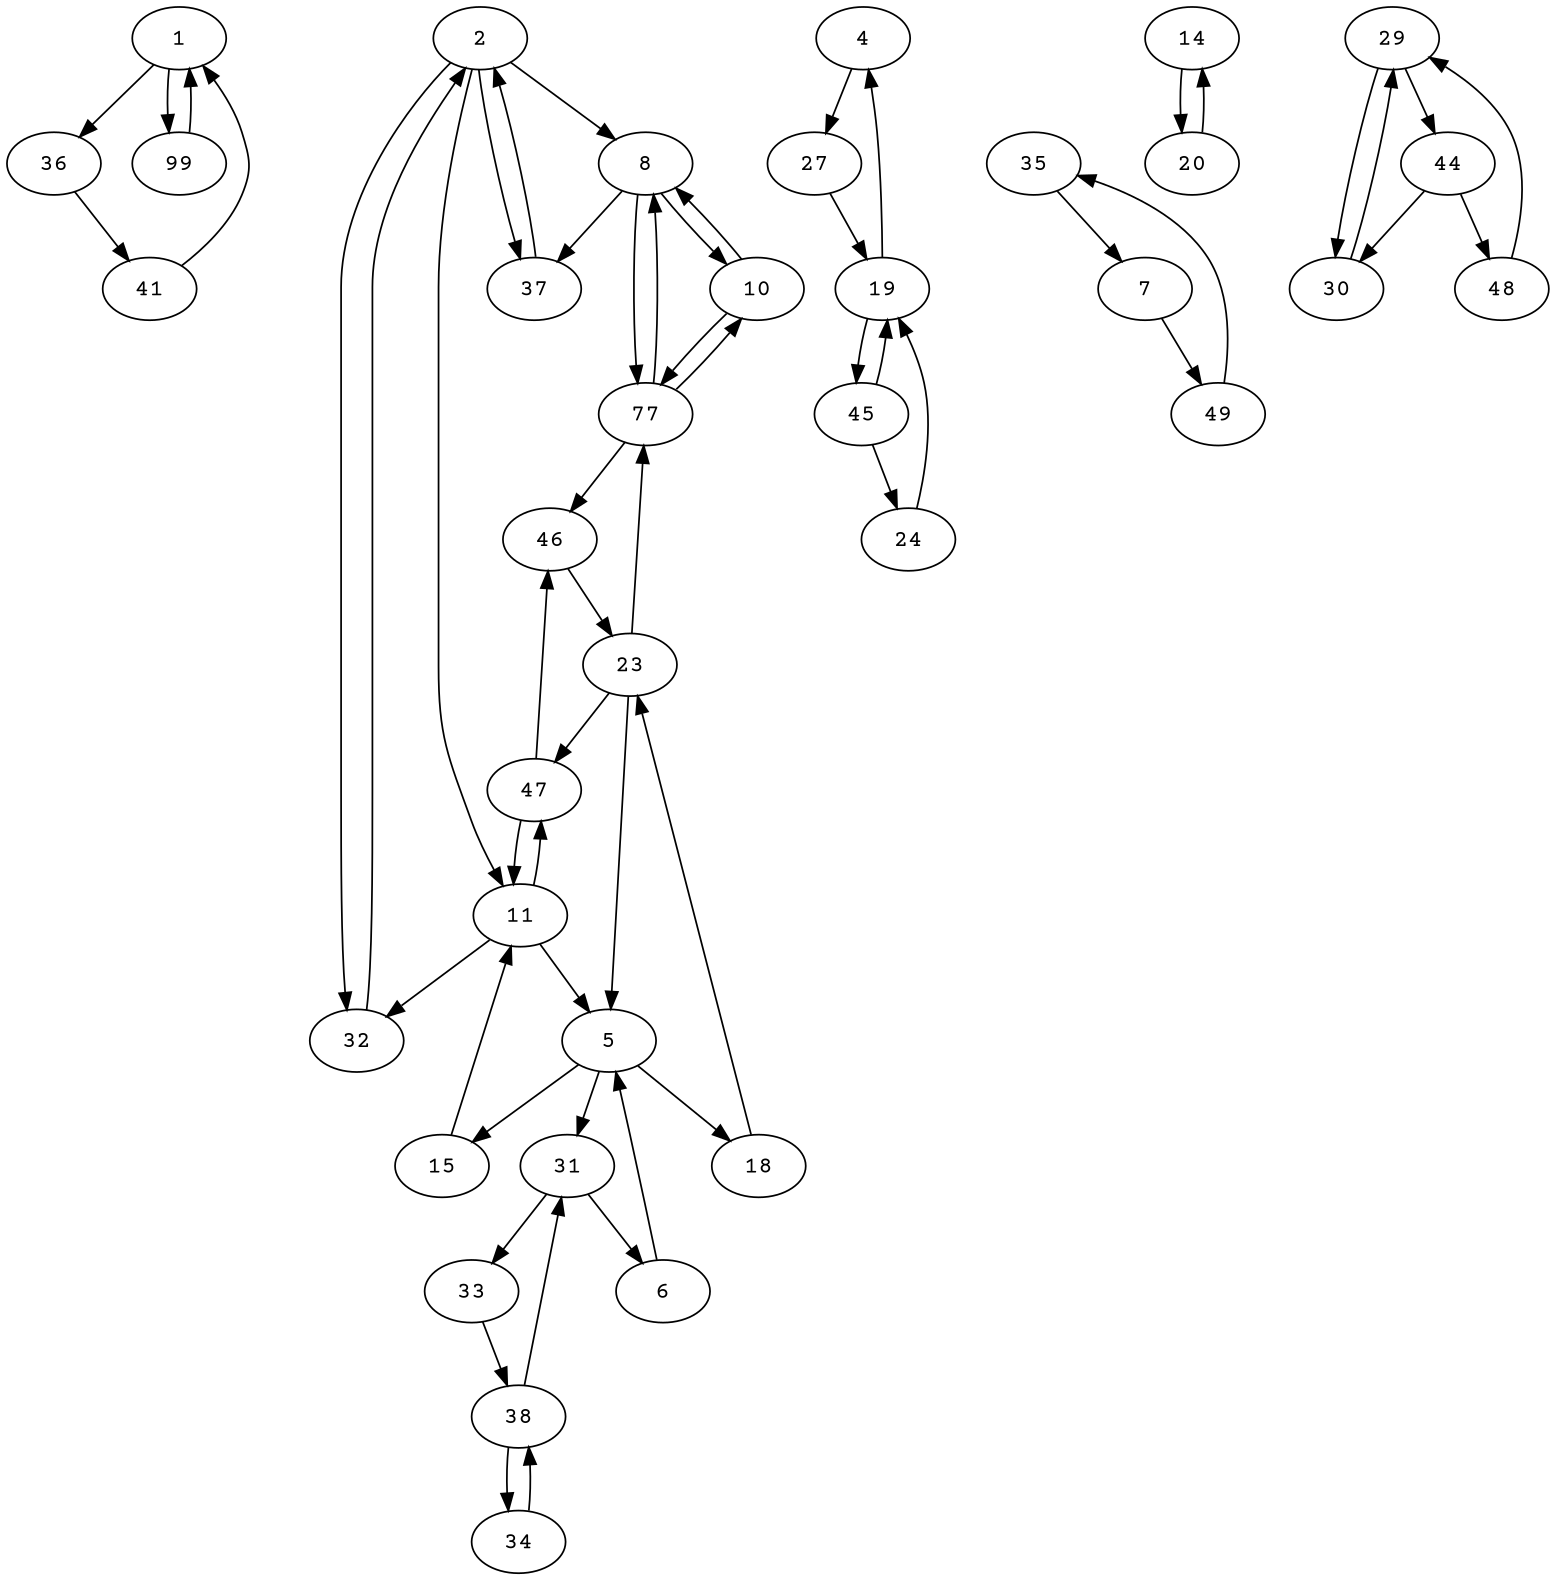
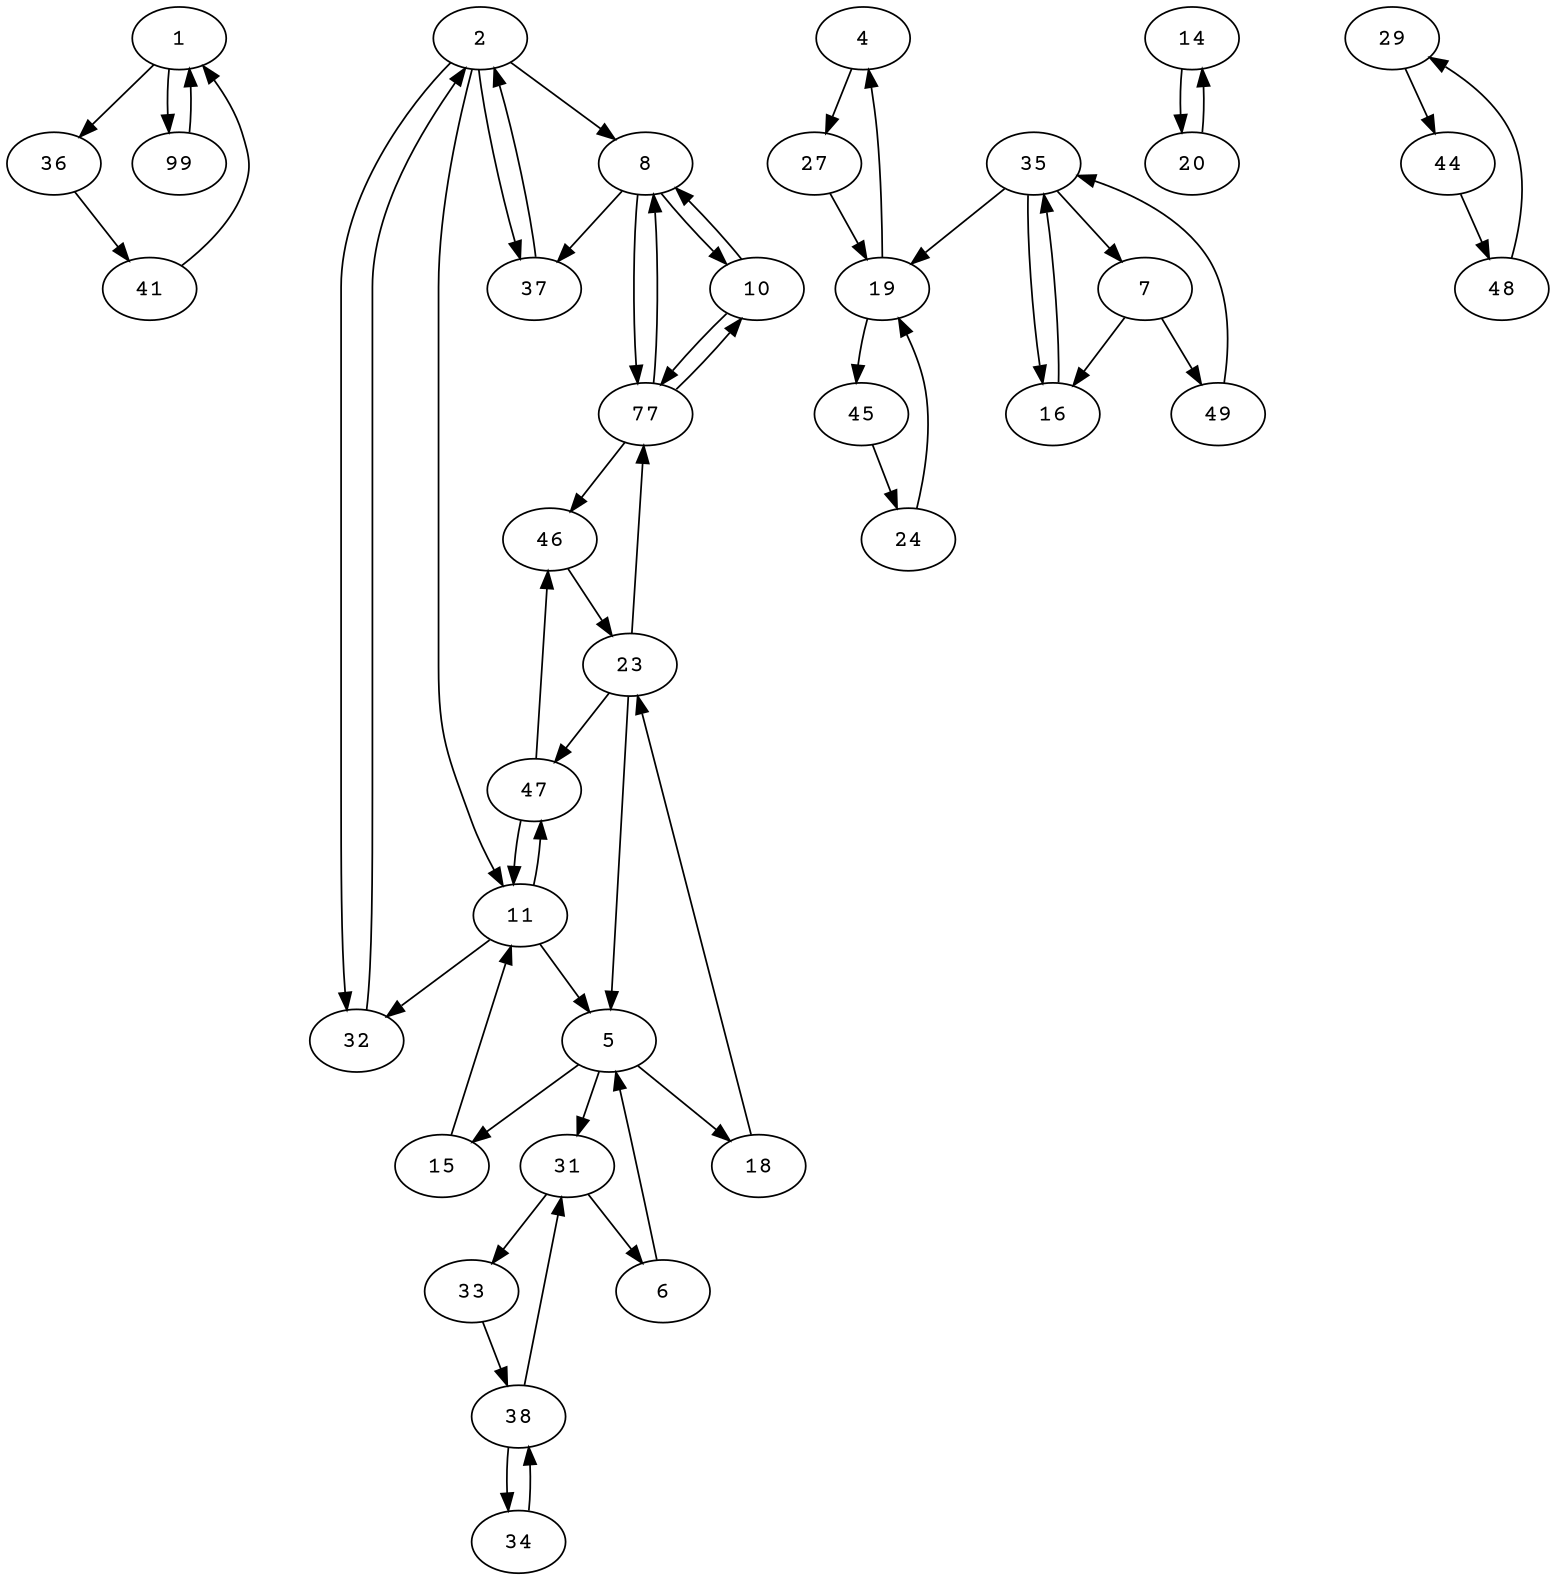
(1337, 289) -> none
(882, 361) -> (965, 221)
none -> (1053, 414)
